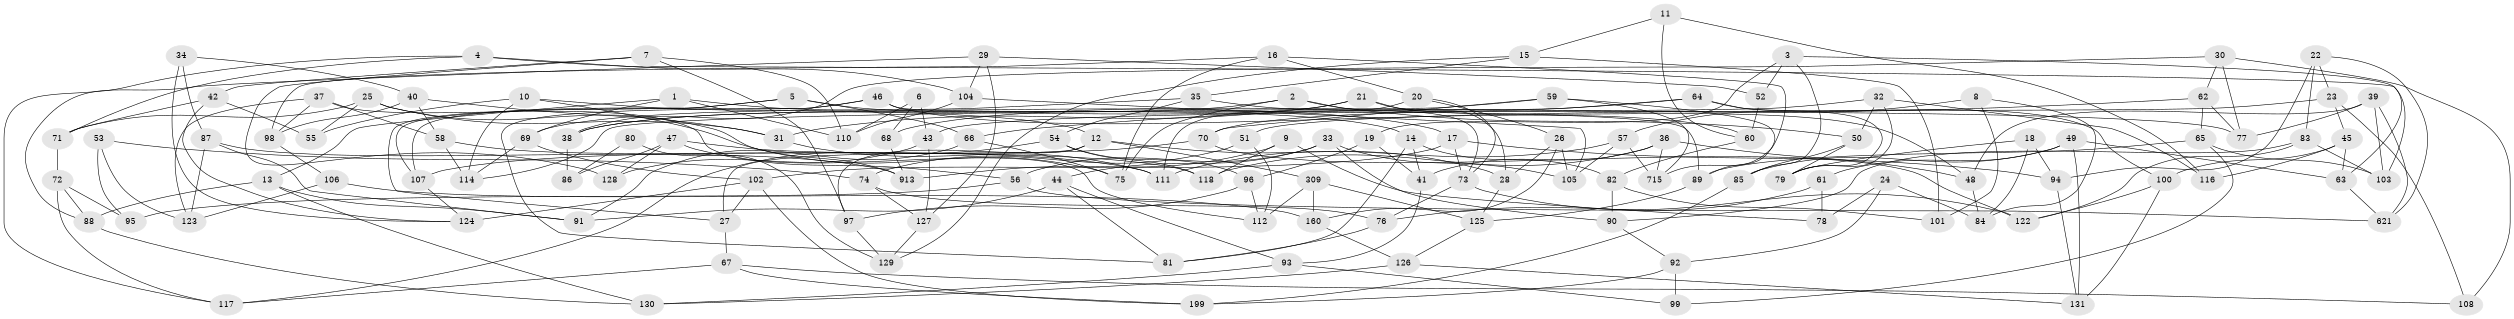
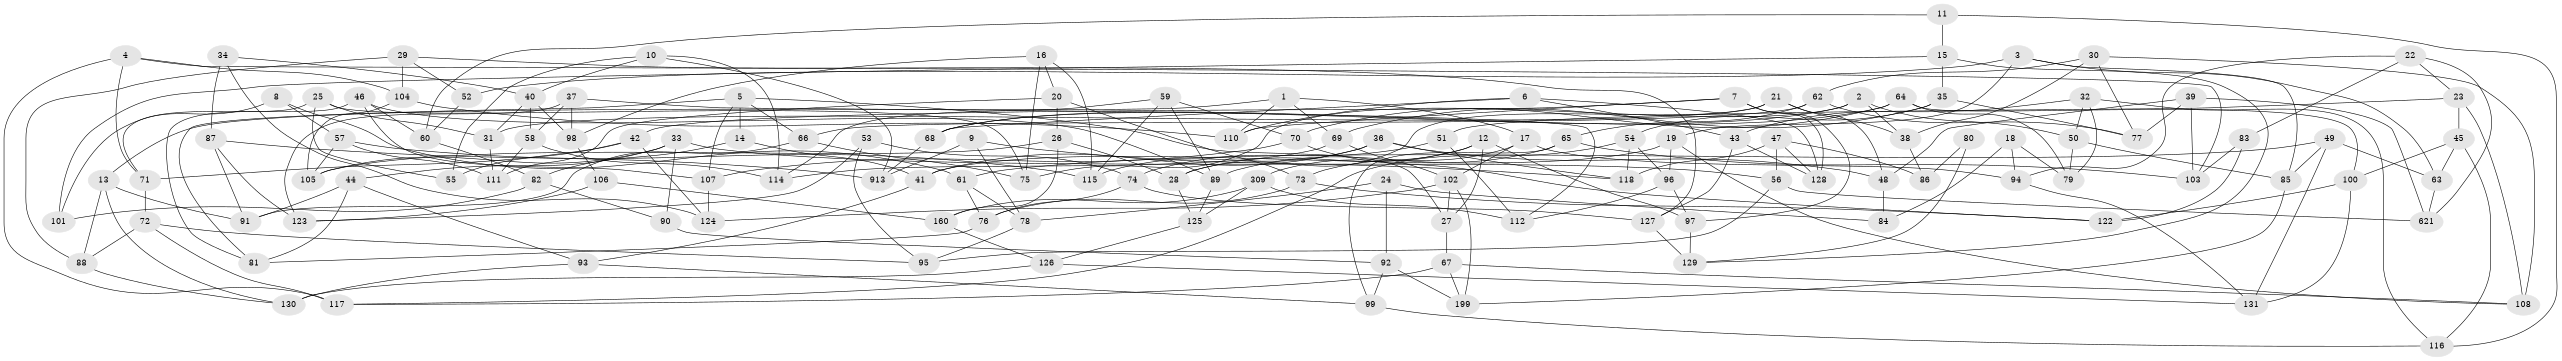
none -> (1693, 110)
(813, 111) -> (594, 72)
(1414, 112) -> (1395, 118)
(2092, 159) -> (616, 166)
(1856, 177) -> none
(1655, 180) -> (1090, 180)
(1343, 226) -> (381, 113)
none -> (976, 244)
none -> (2083, 272)
none -> (1902, 340)
